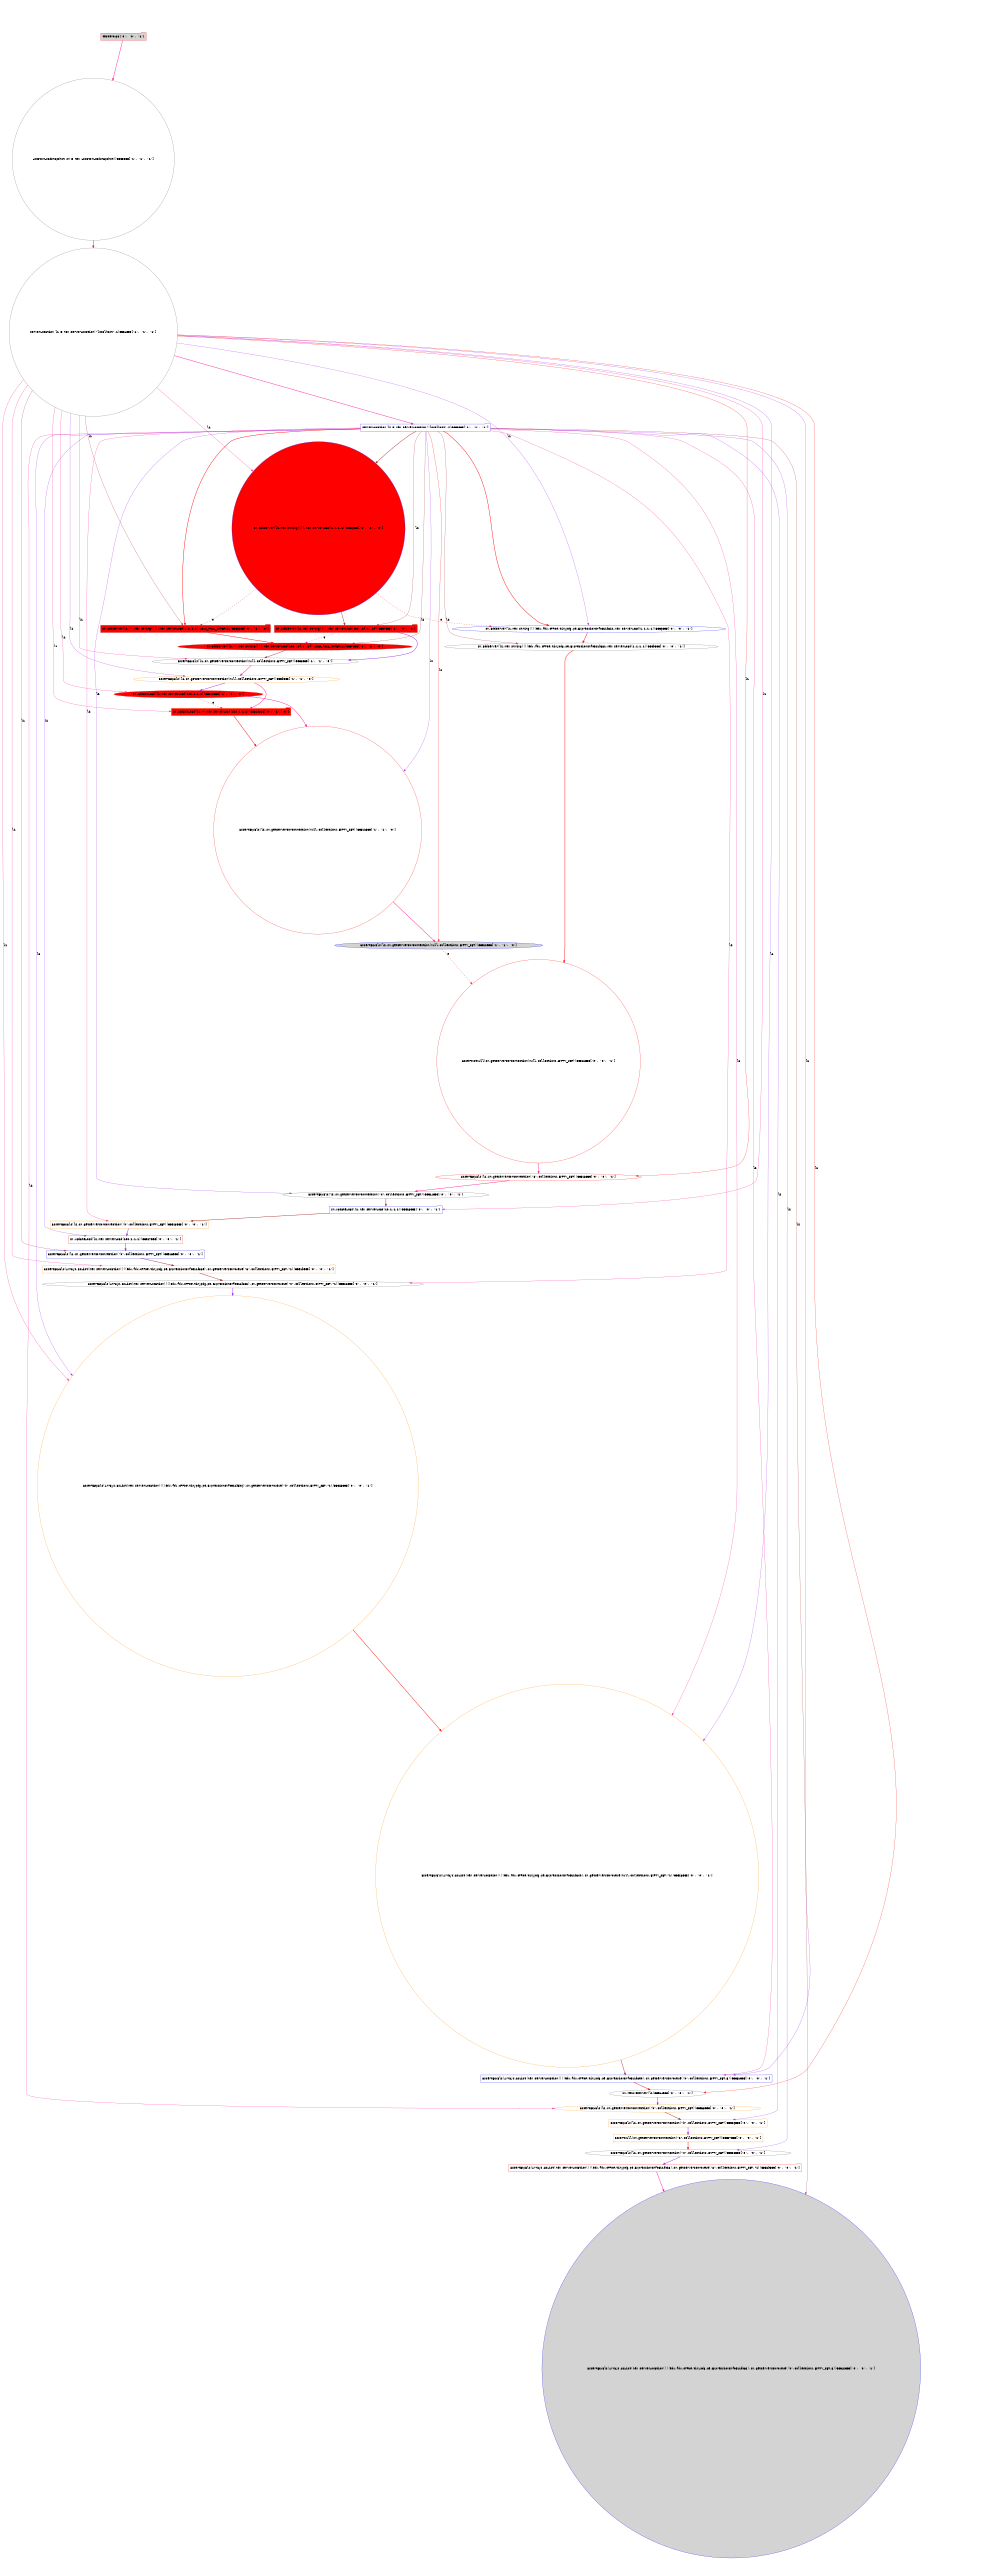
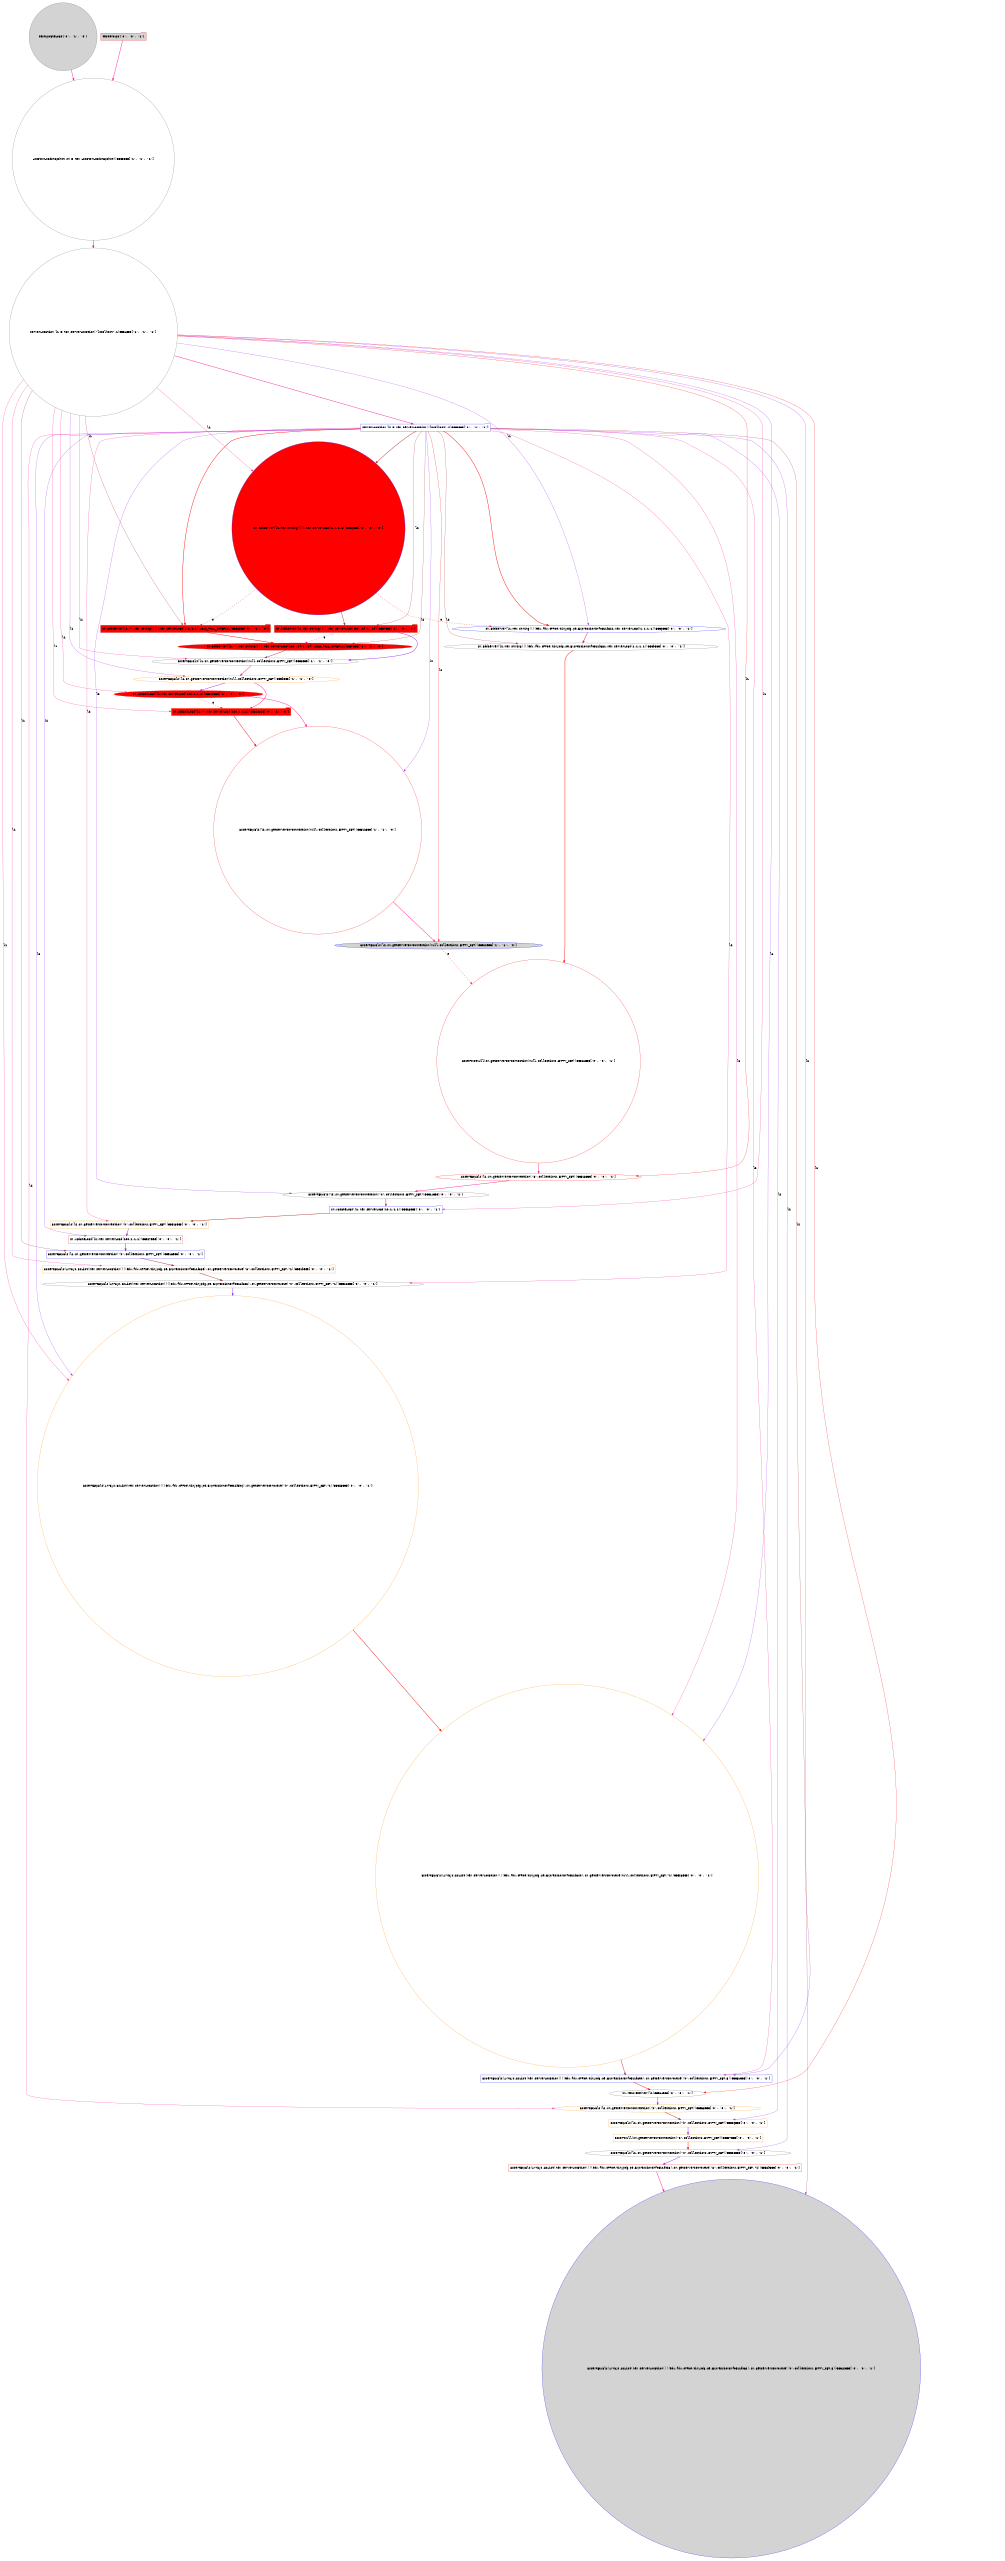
none -> (63, 37)
